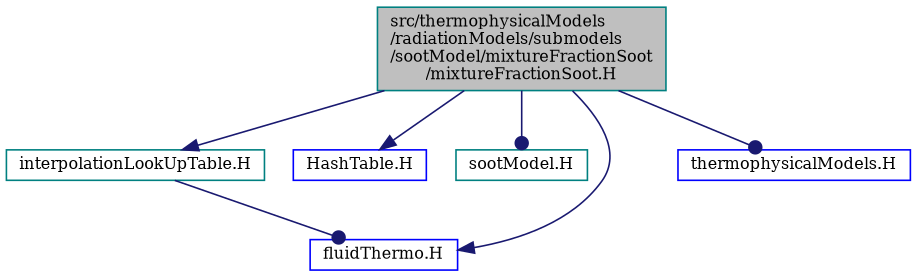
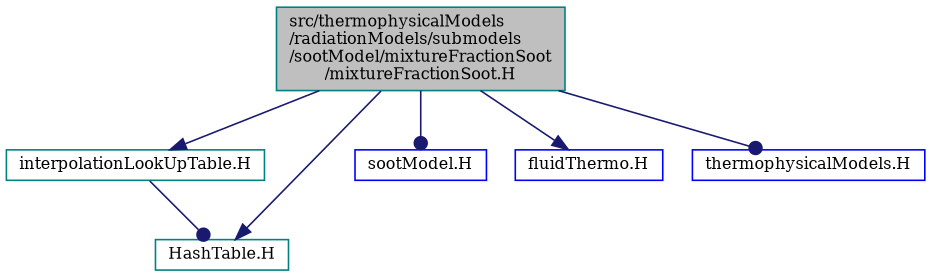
(360, 165) -> (222, 255)
(522, 165) -> (421, 165)
(253, 208) -> (174, 205)
